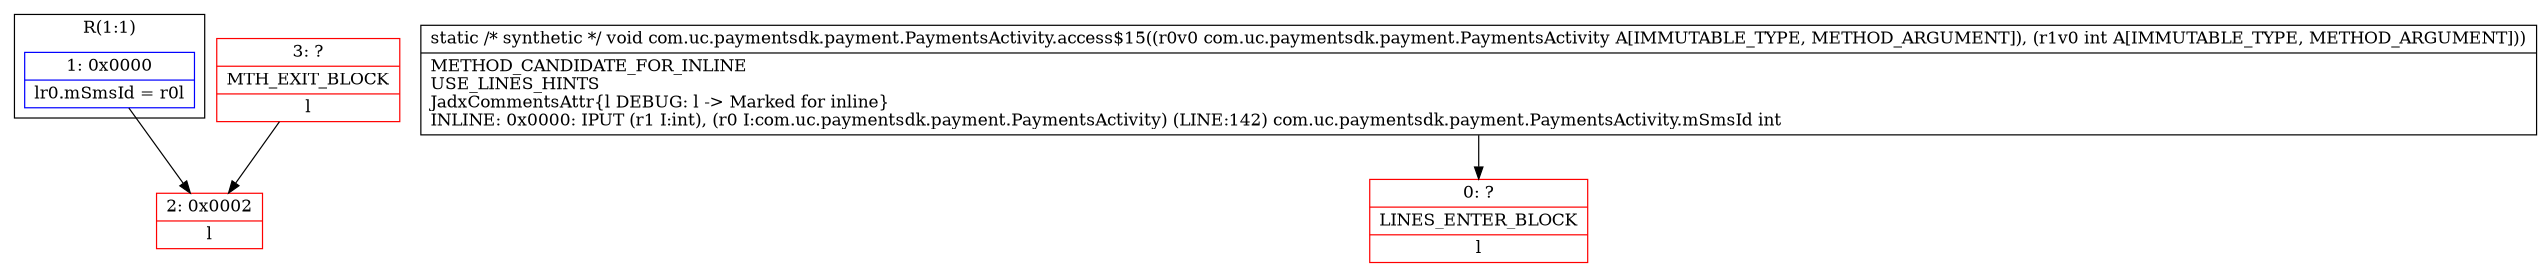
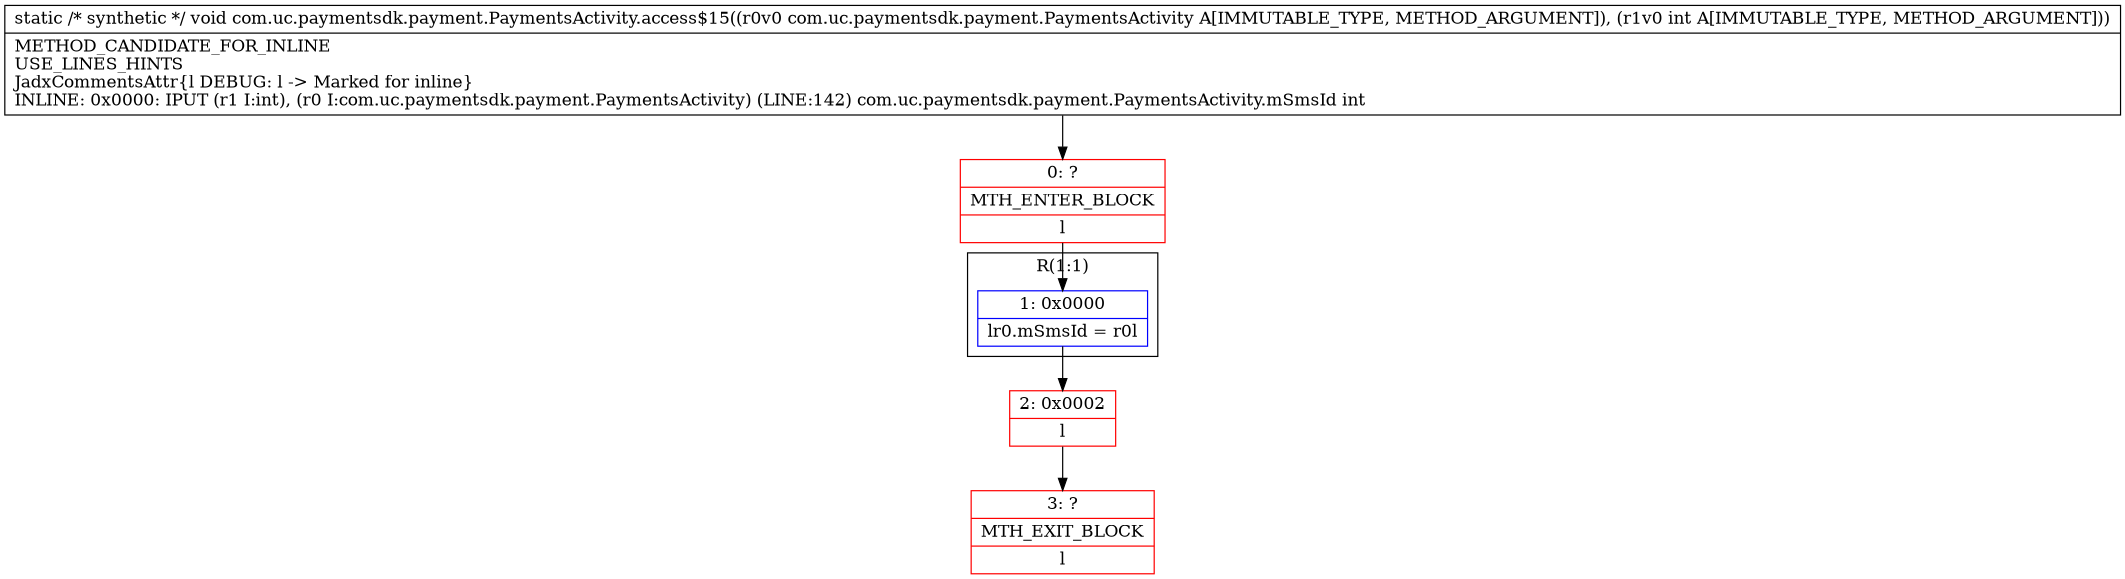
(258, 152) -> (1063, 462)
(1479, 220) -> (1063, 200)
none -> (1063, 261)
